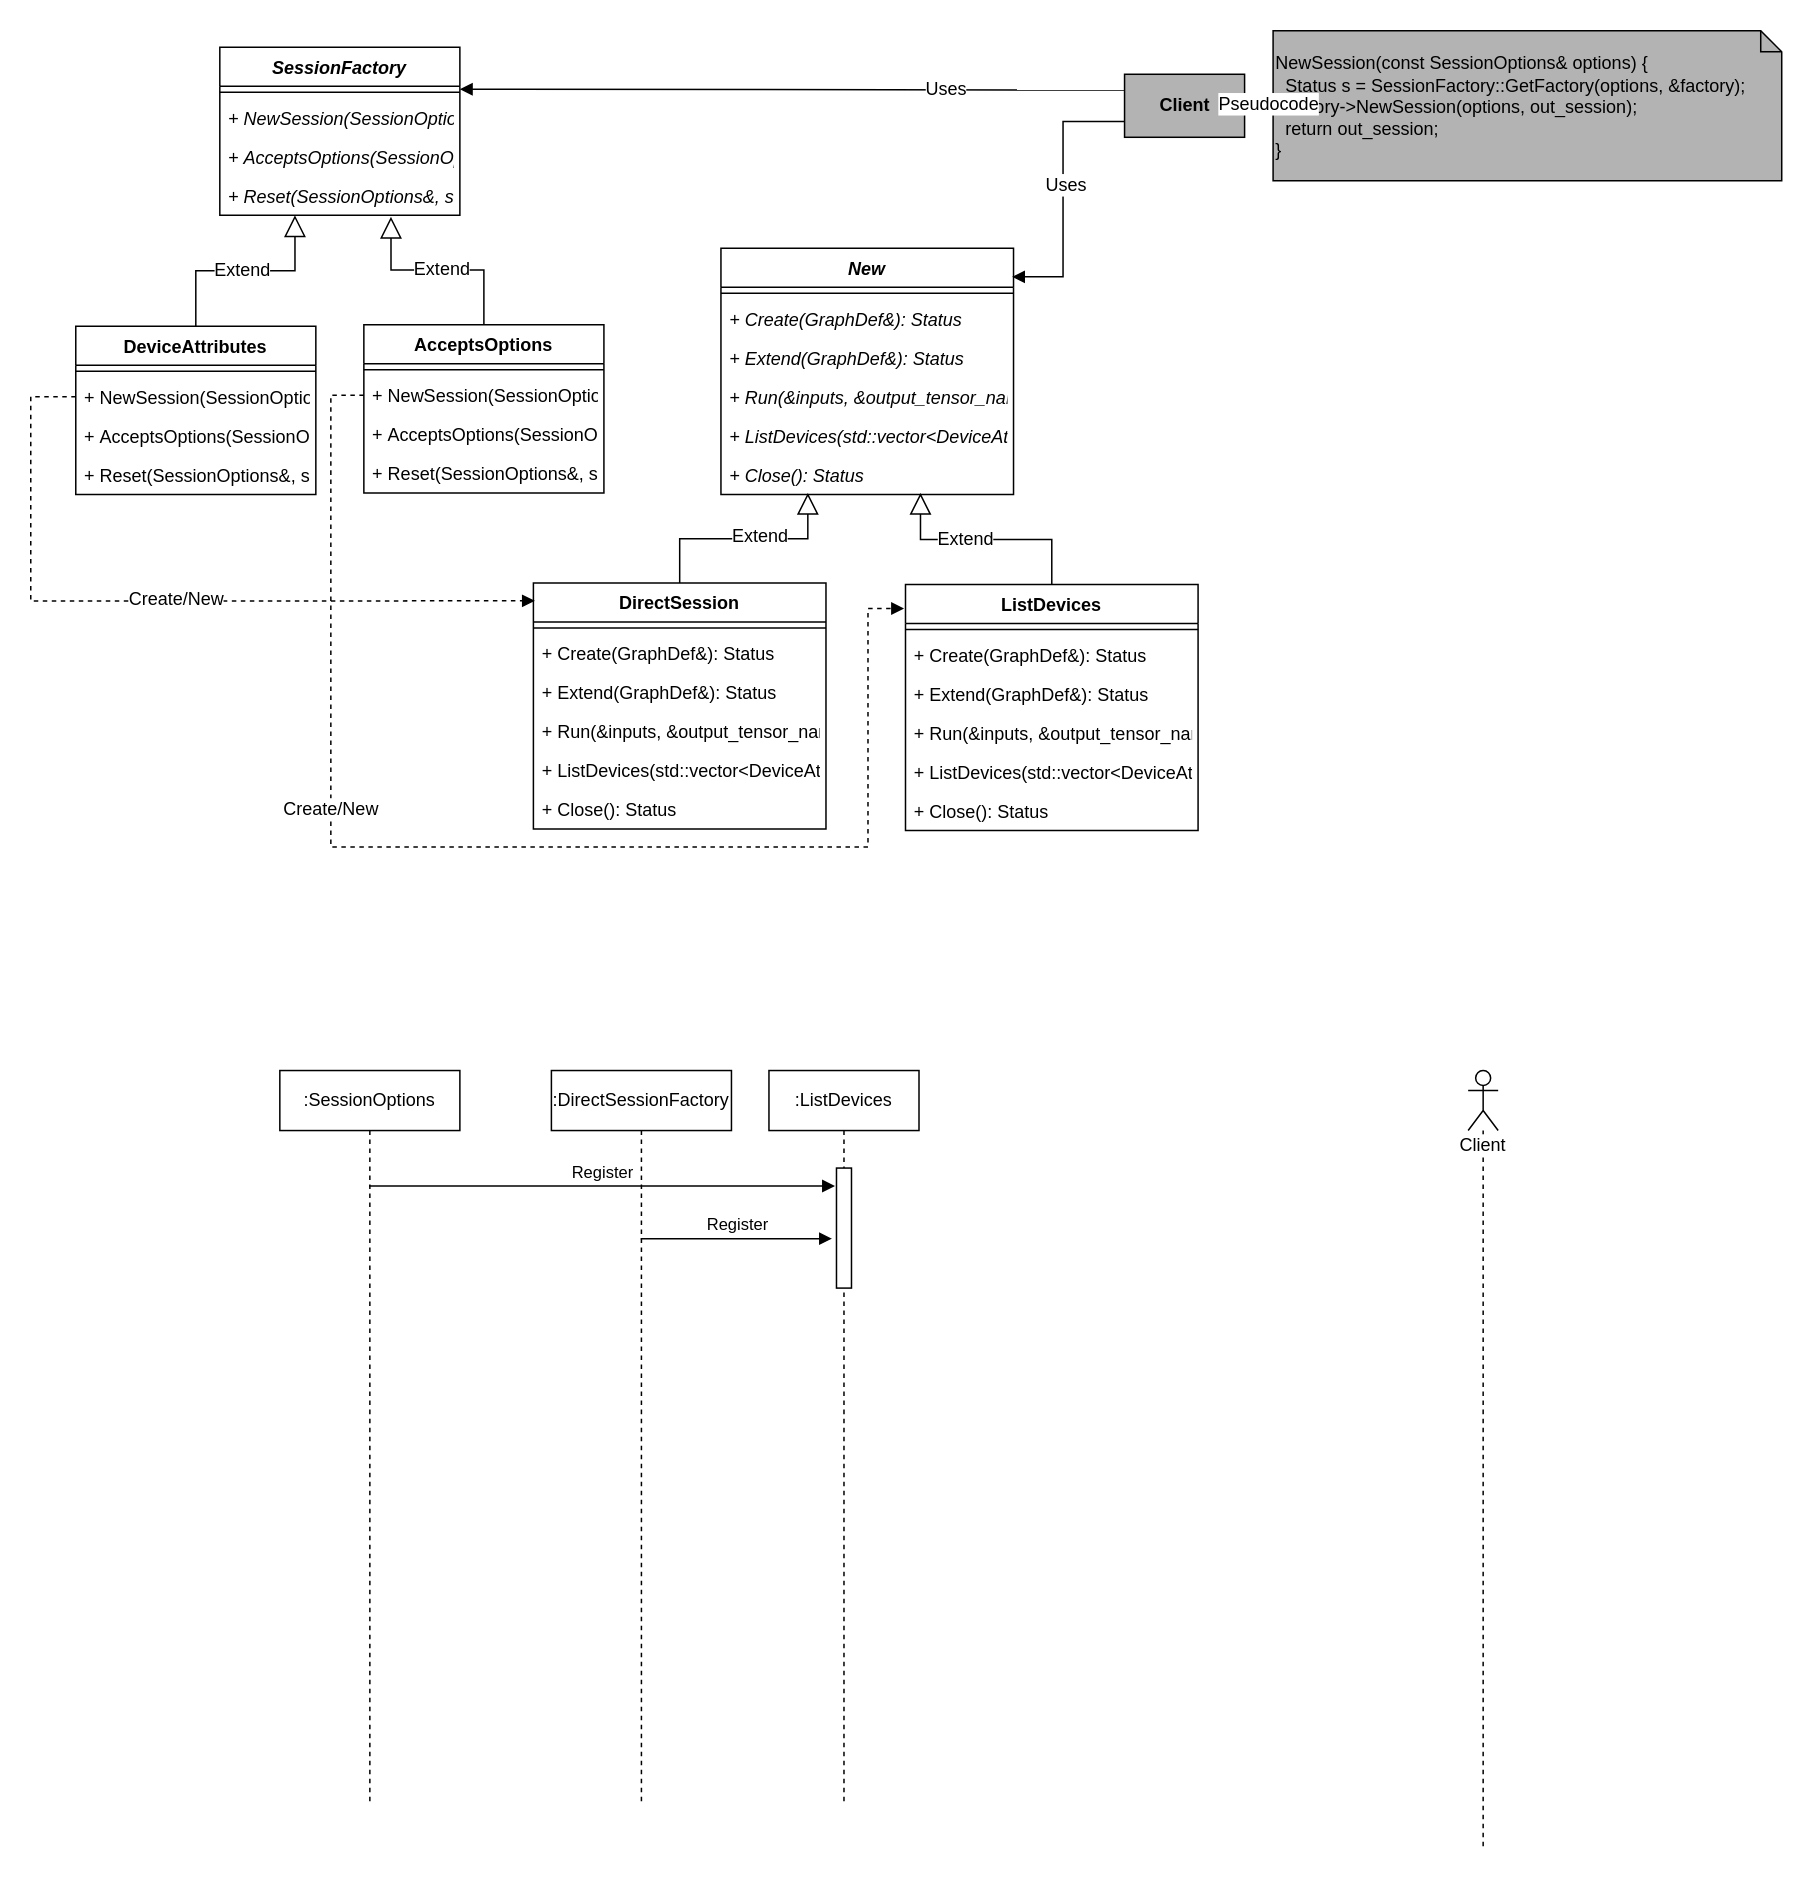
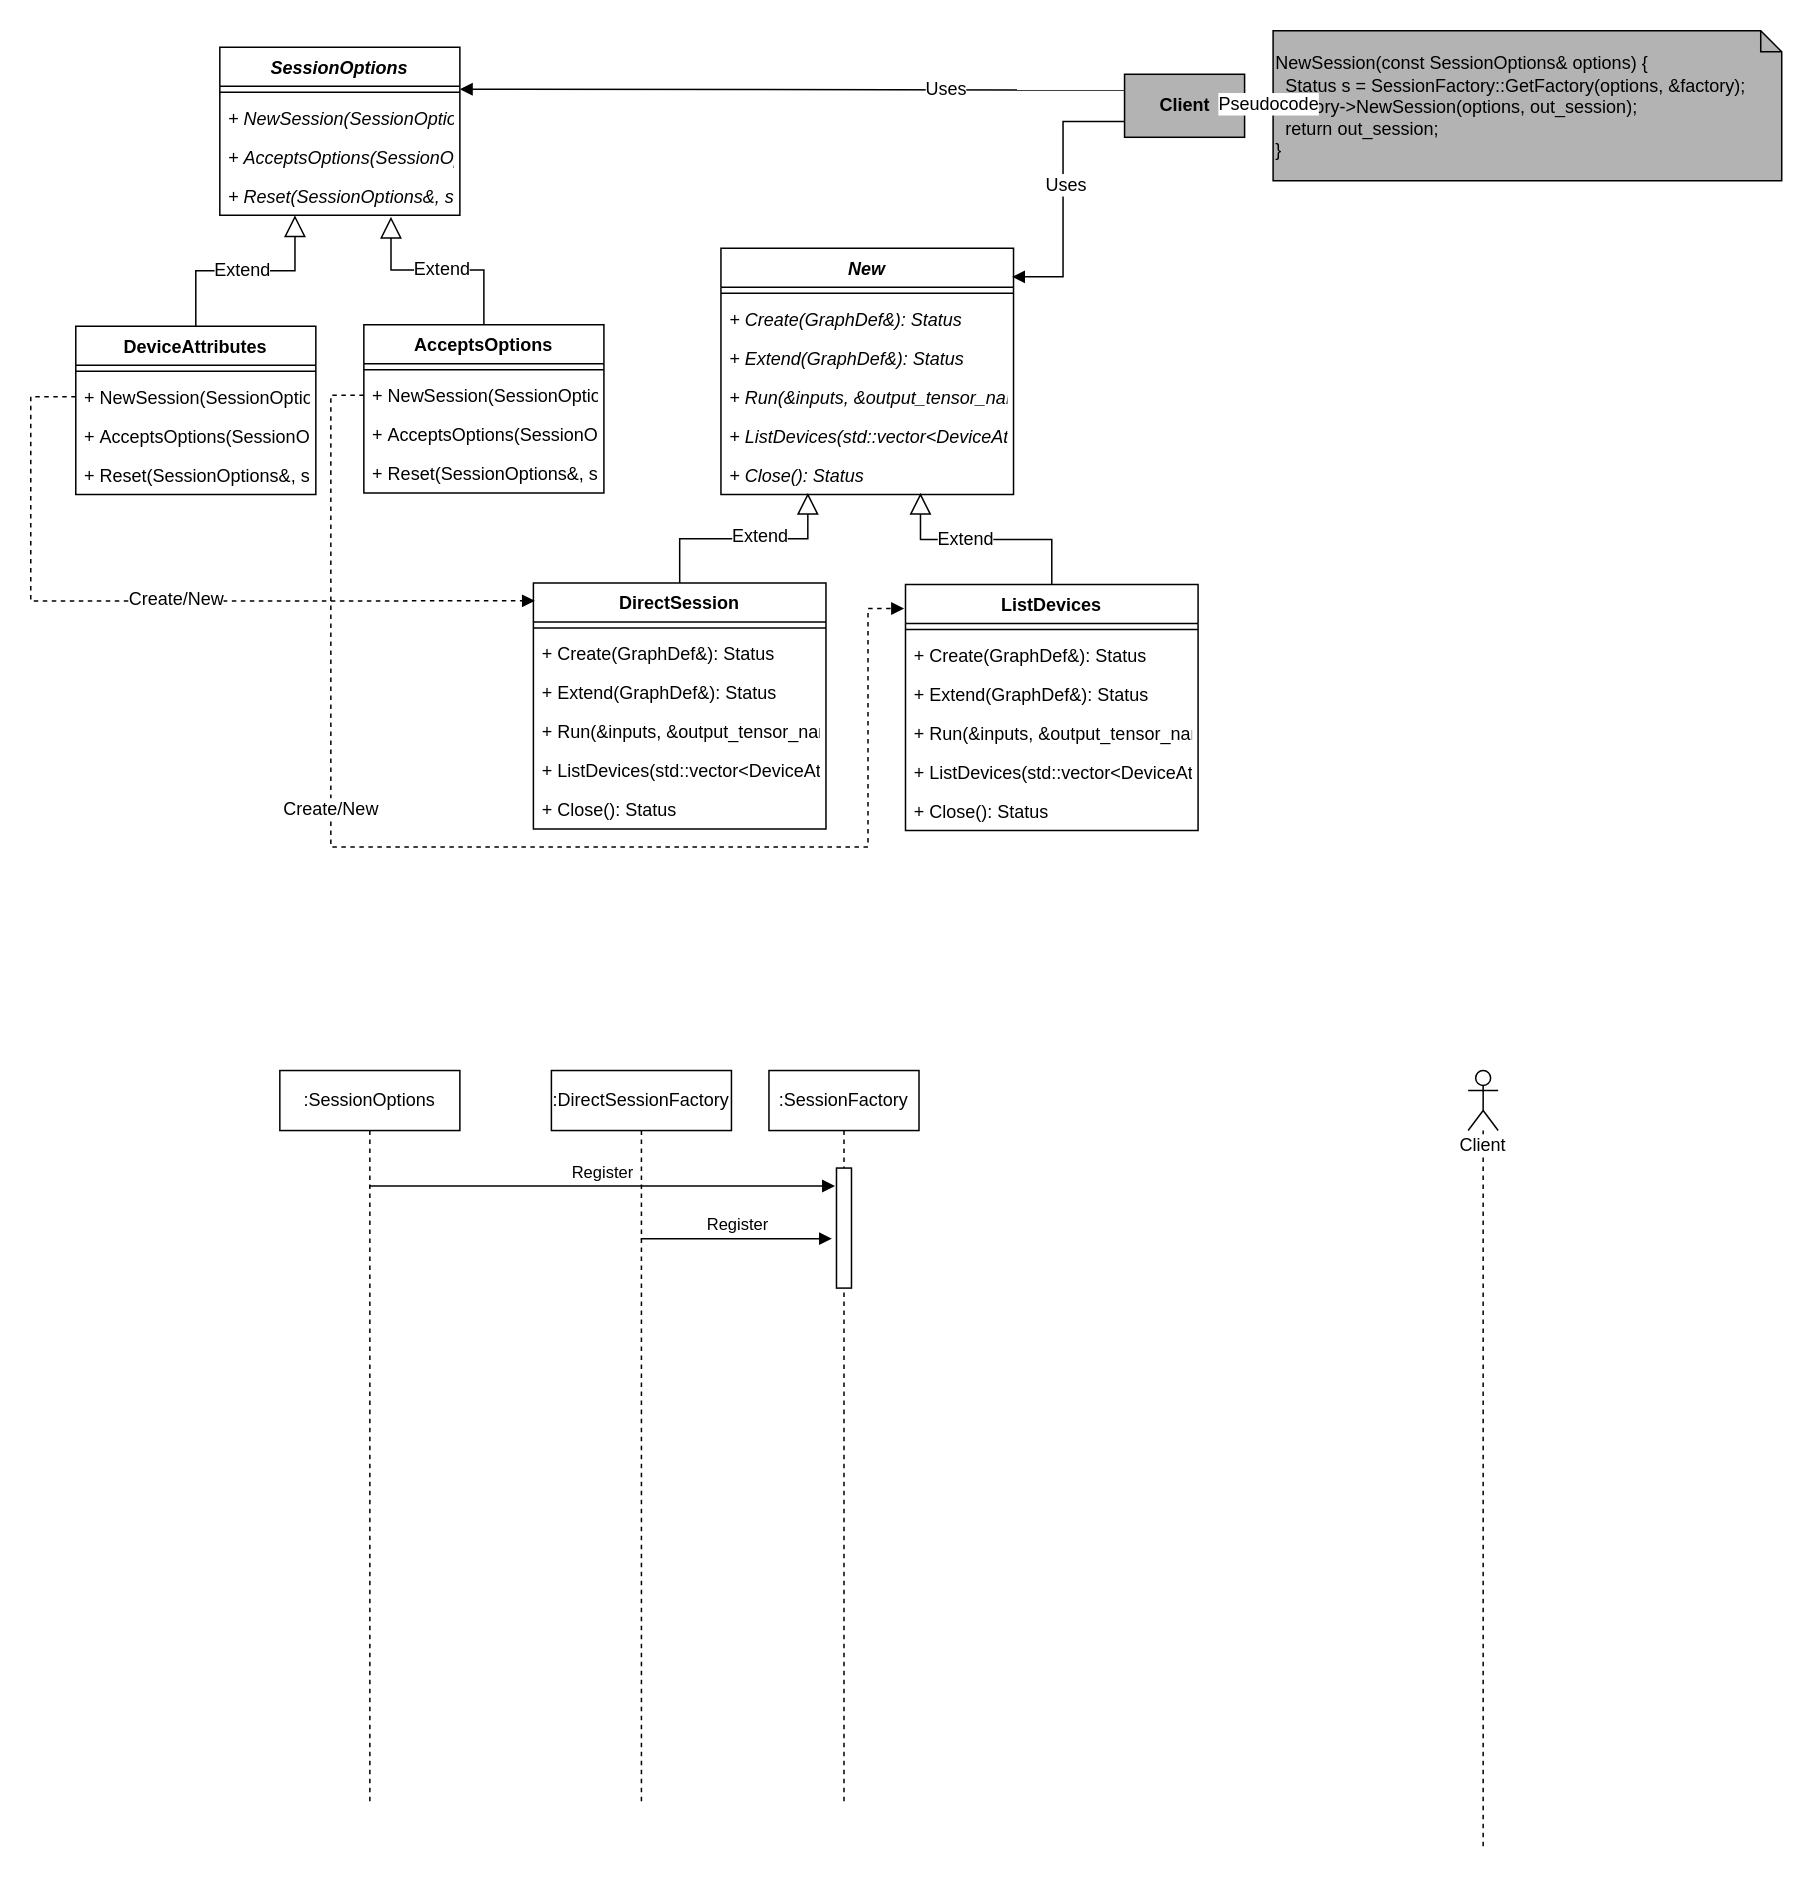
(339, 68) -> (339, 68)
(844, 1100) -> (844, 1100)
